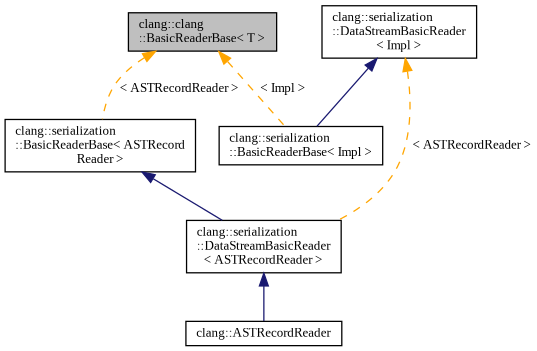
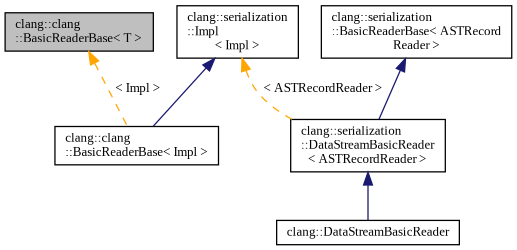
(399, 32) -> (238, 32)
(116, 83) -> none
(301, 146) -> (137, 146)
(264, 334) -> (368, 233)
